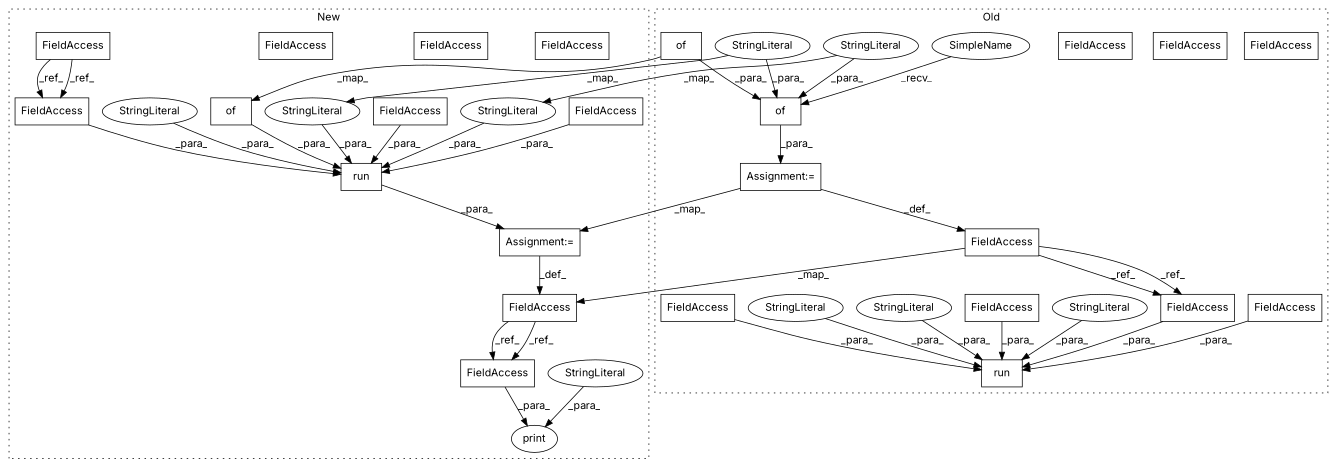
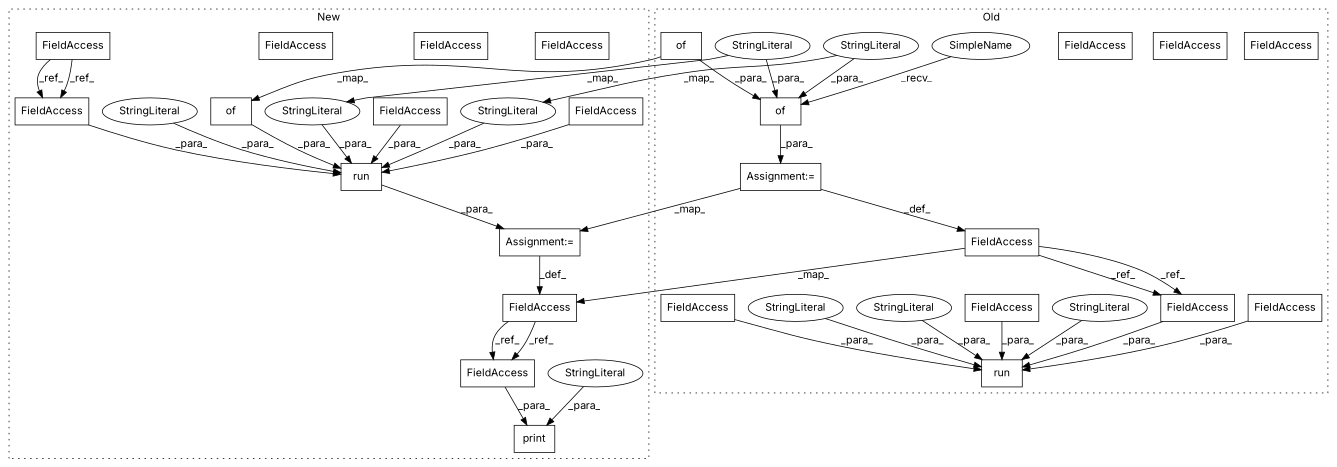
(534, 439) -> (534, 439)
